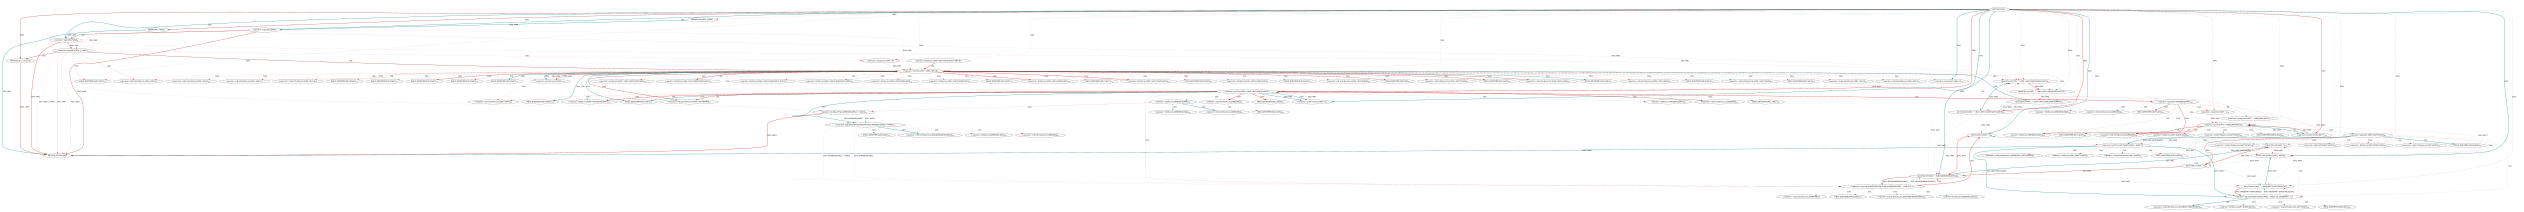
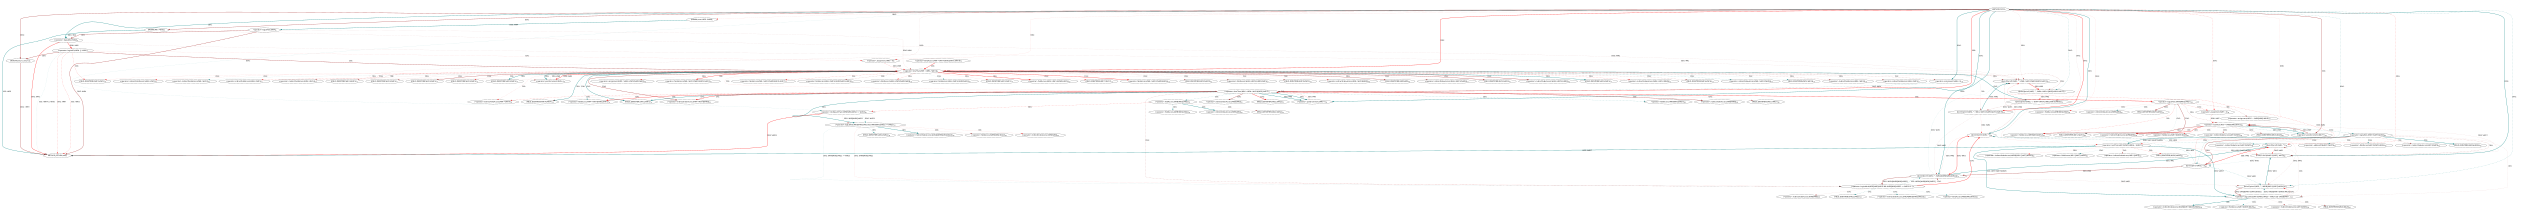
(794, 14) -> none
(1446, 19) -> (1446, 19)
(160, 33) -> none
(105, 66) -> none
